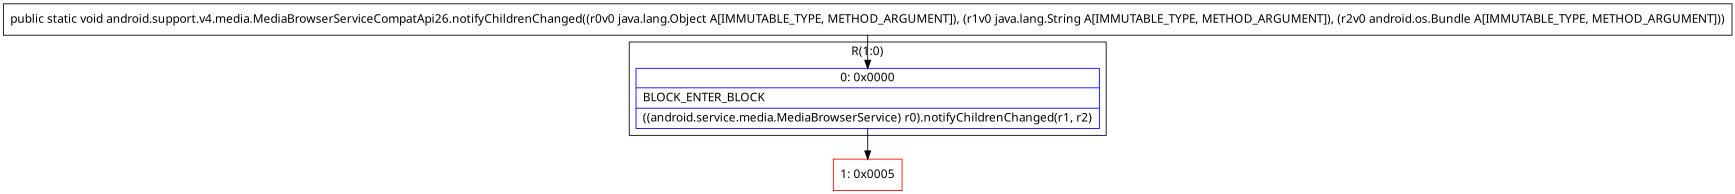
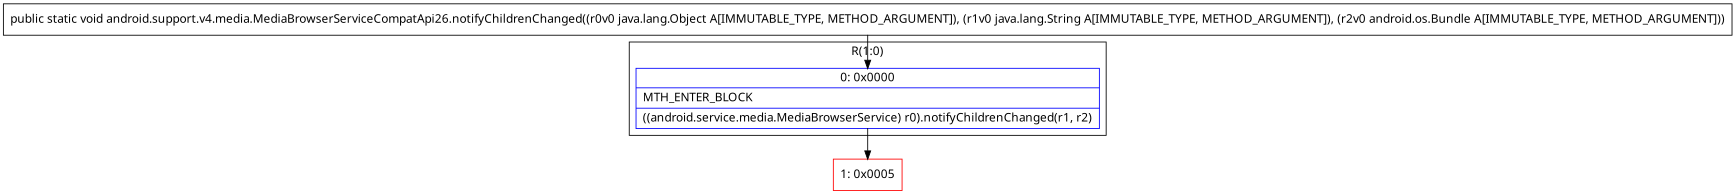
(704, 98) -> (698, 98)
